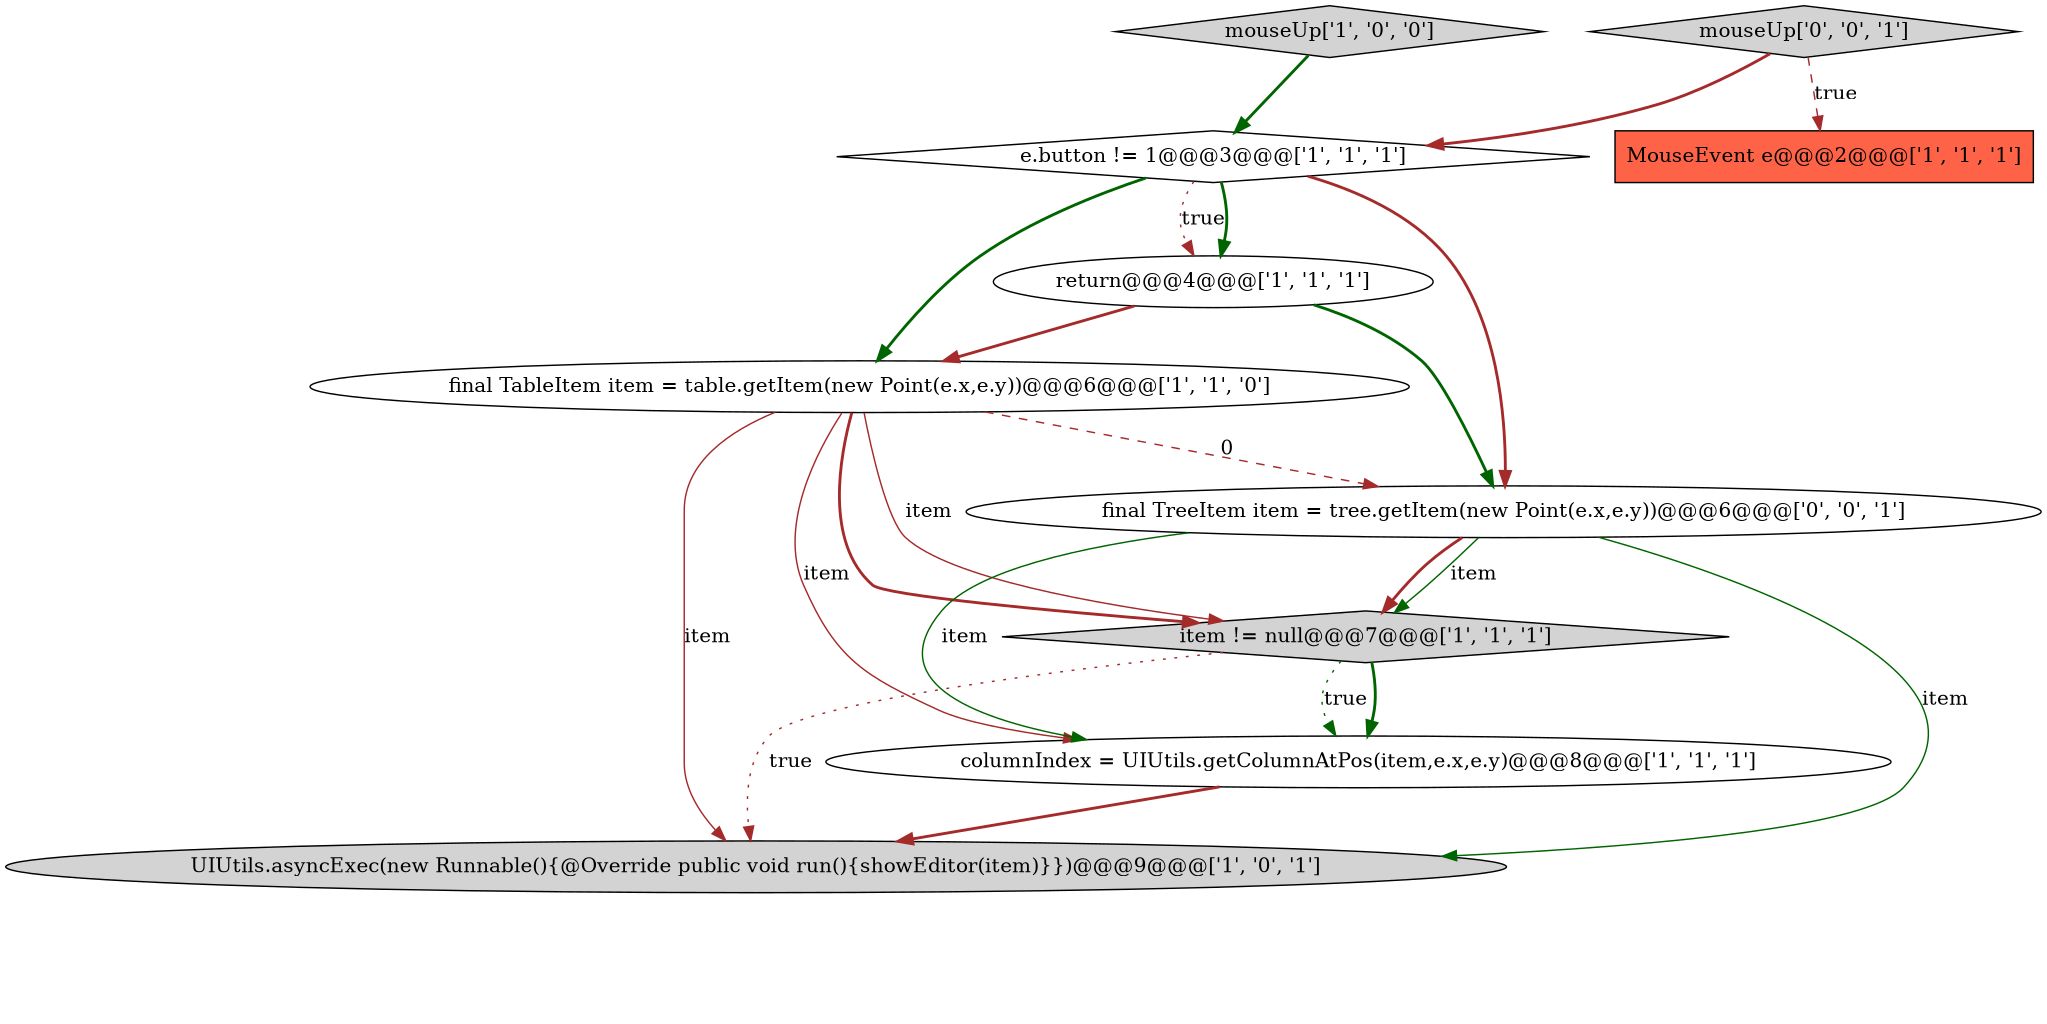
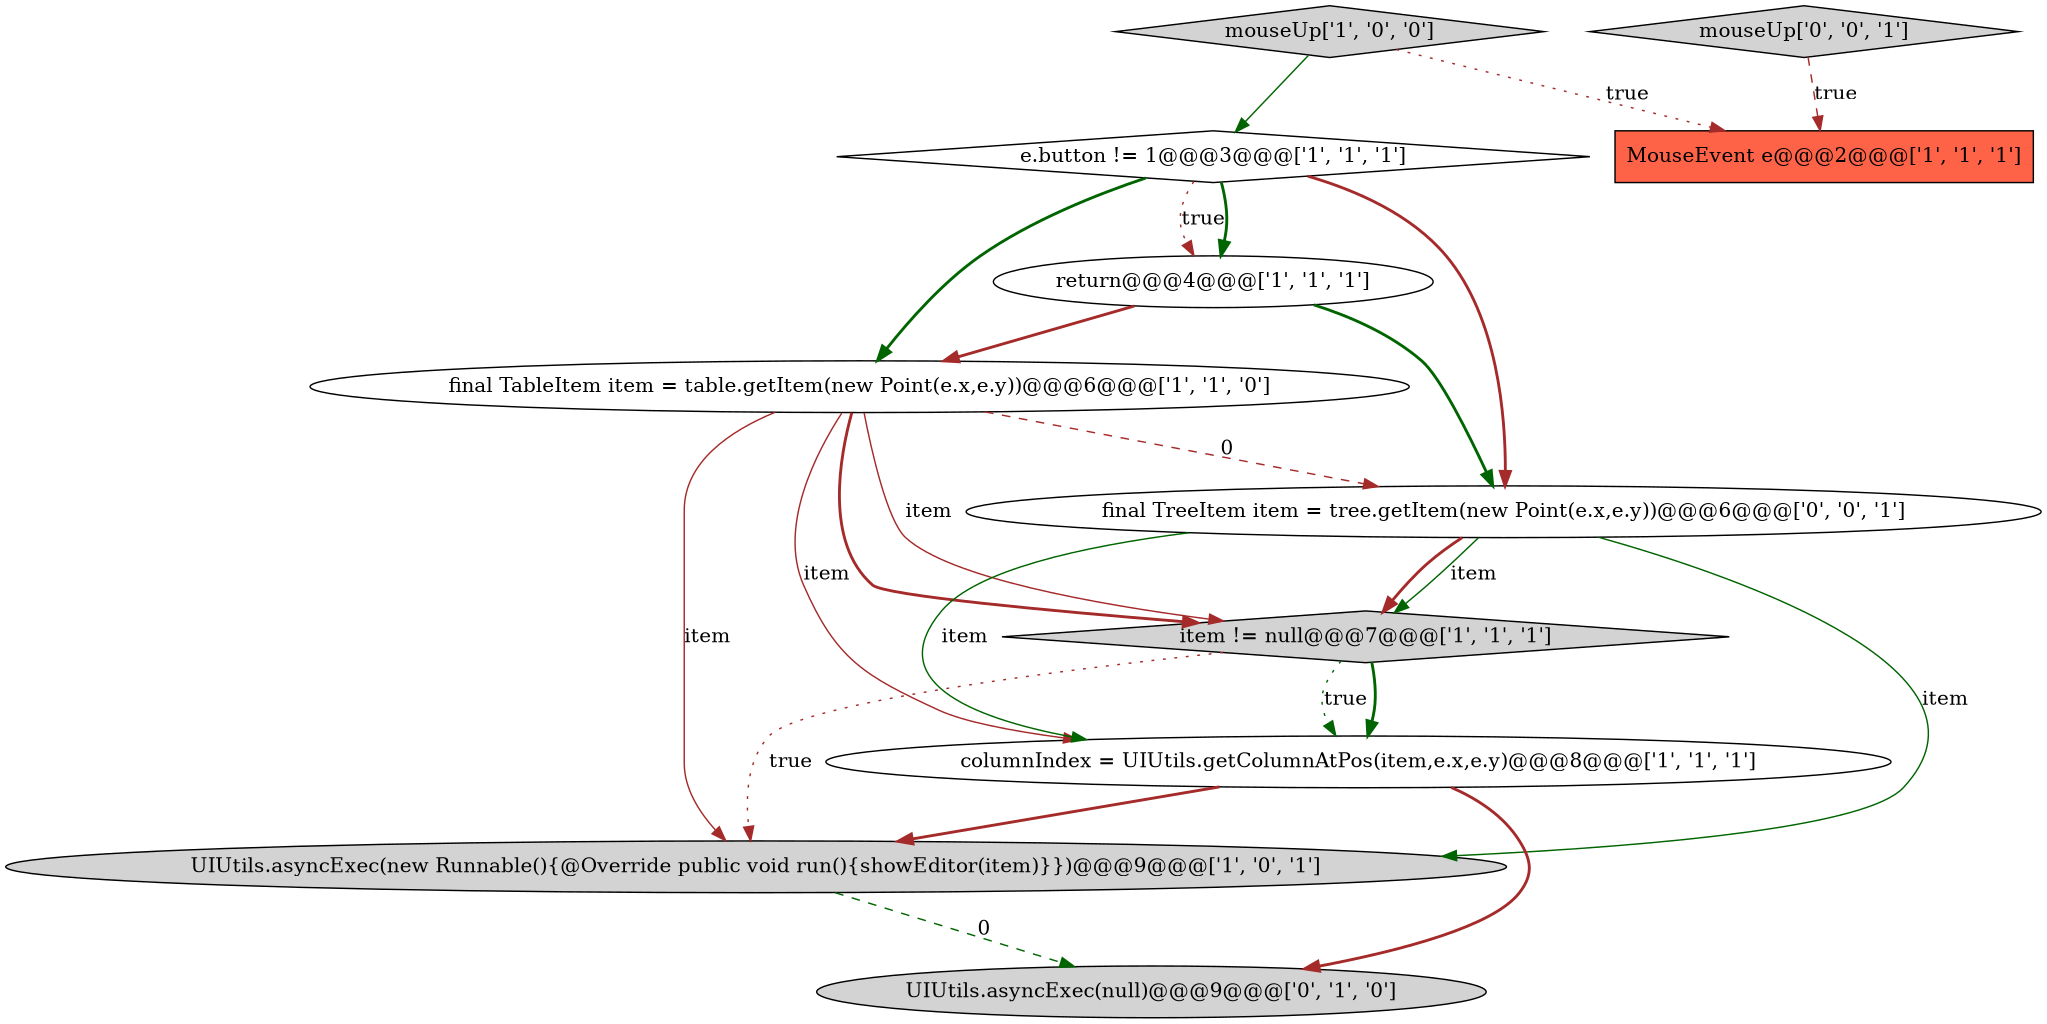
none -> (1554, 88)
(1277, 89) -> (1277, 89)
(1612, 116) -> none
none -> (1151, 992)
